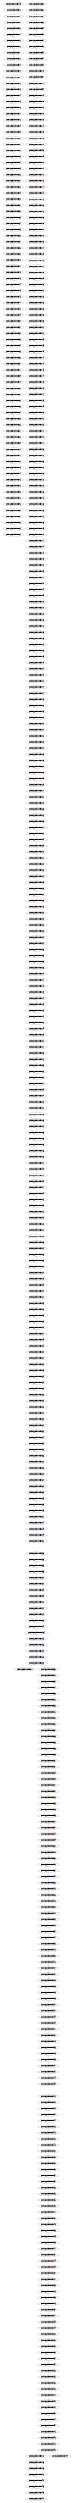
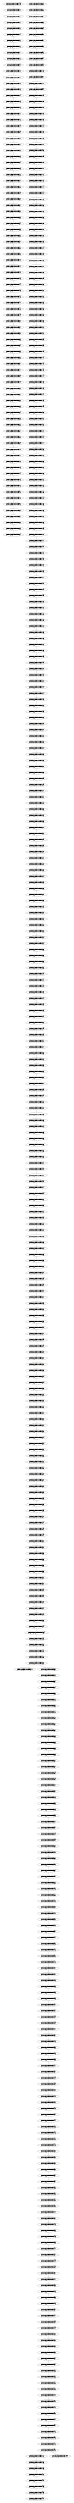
none -> (37, 1547)
none -> (48, 2090)
